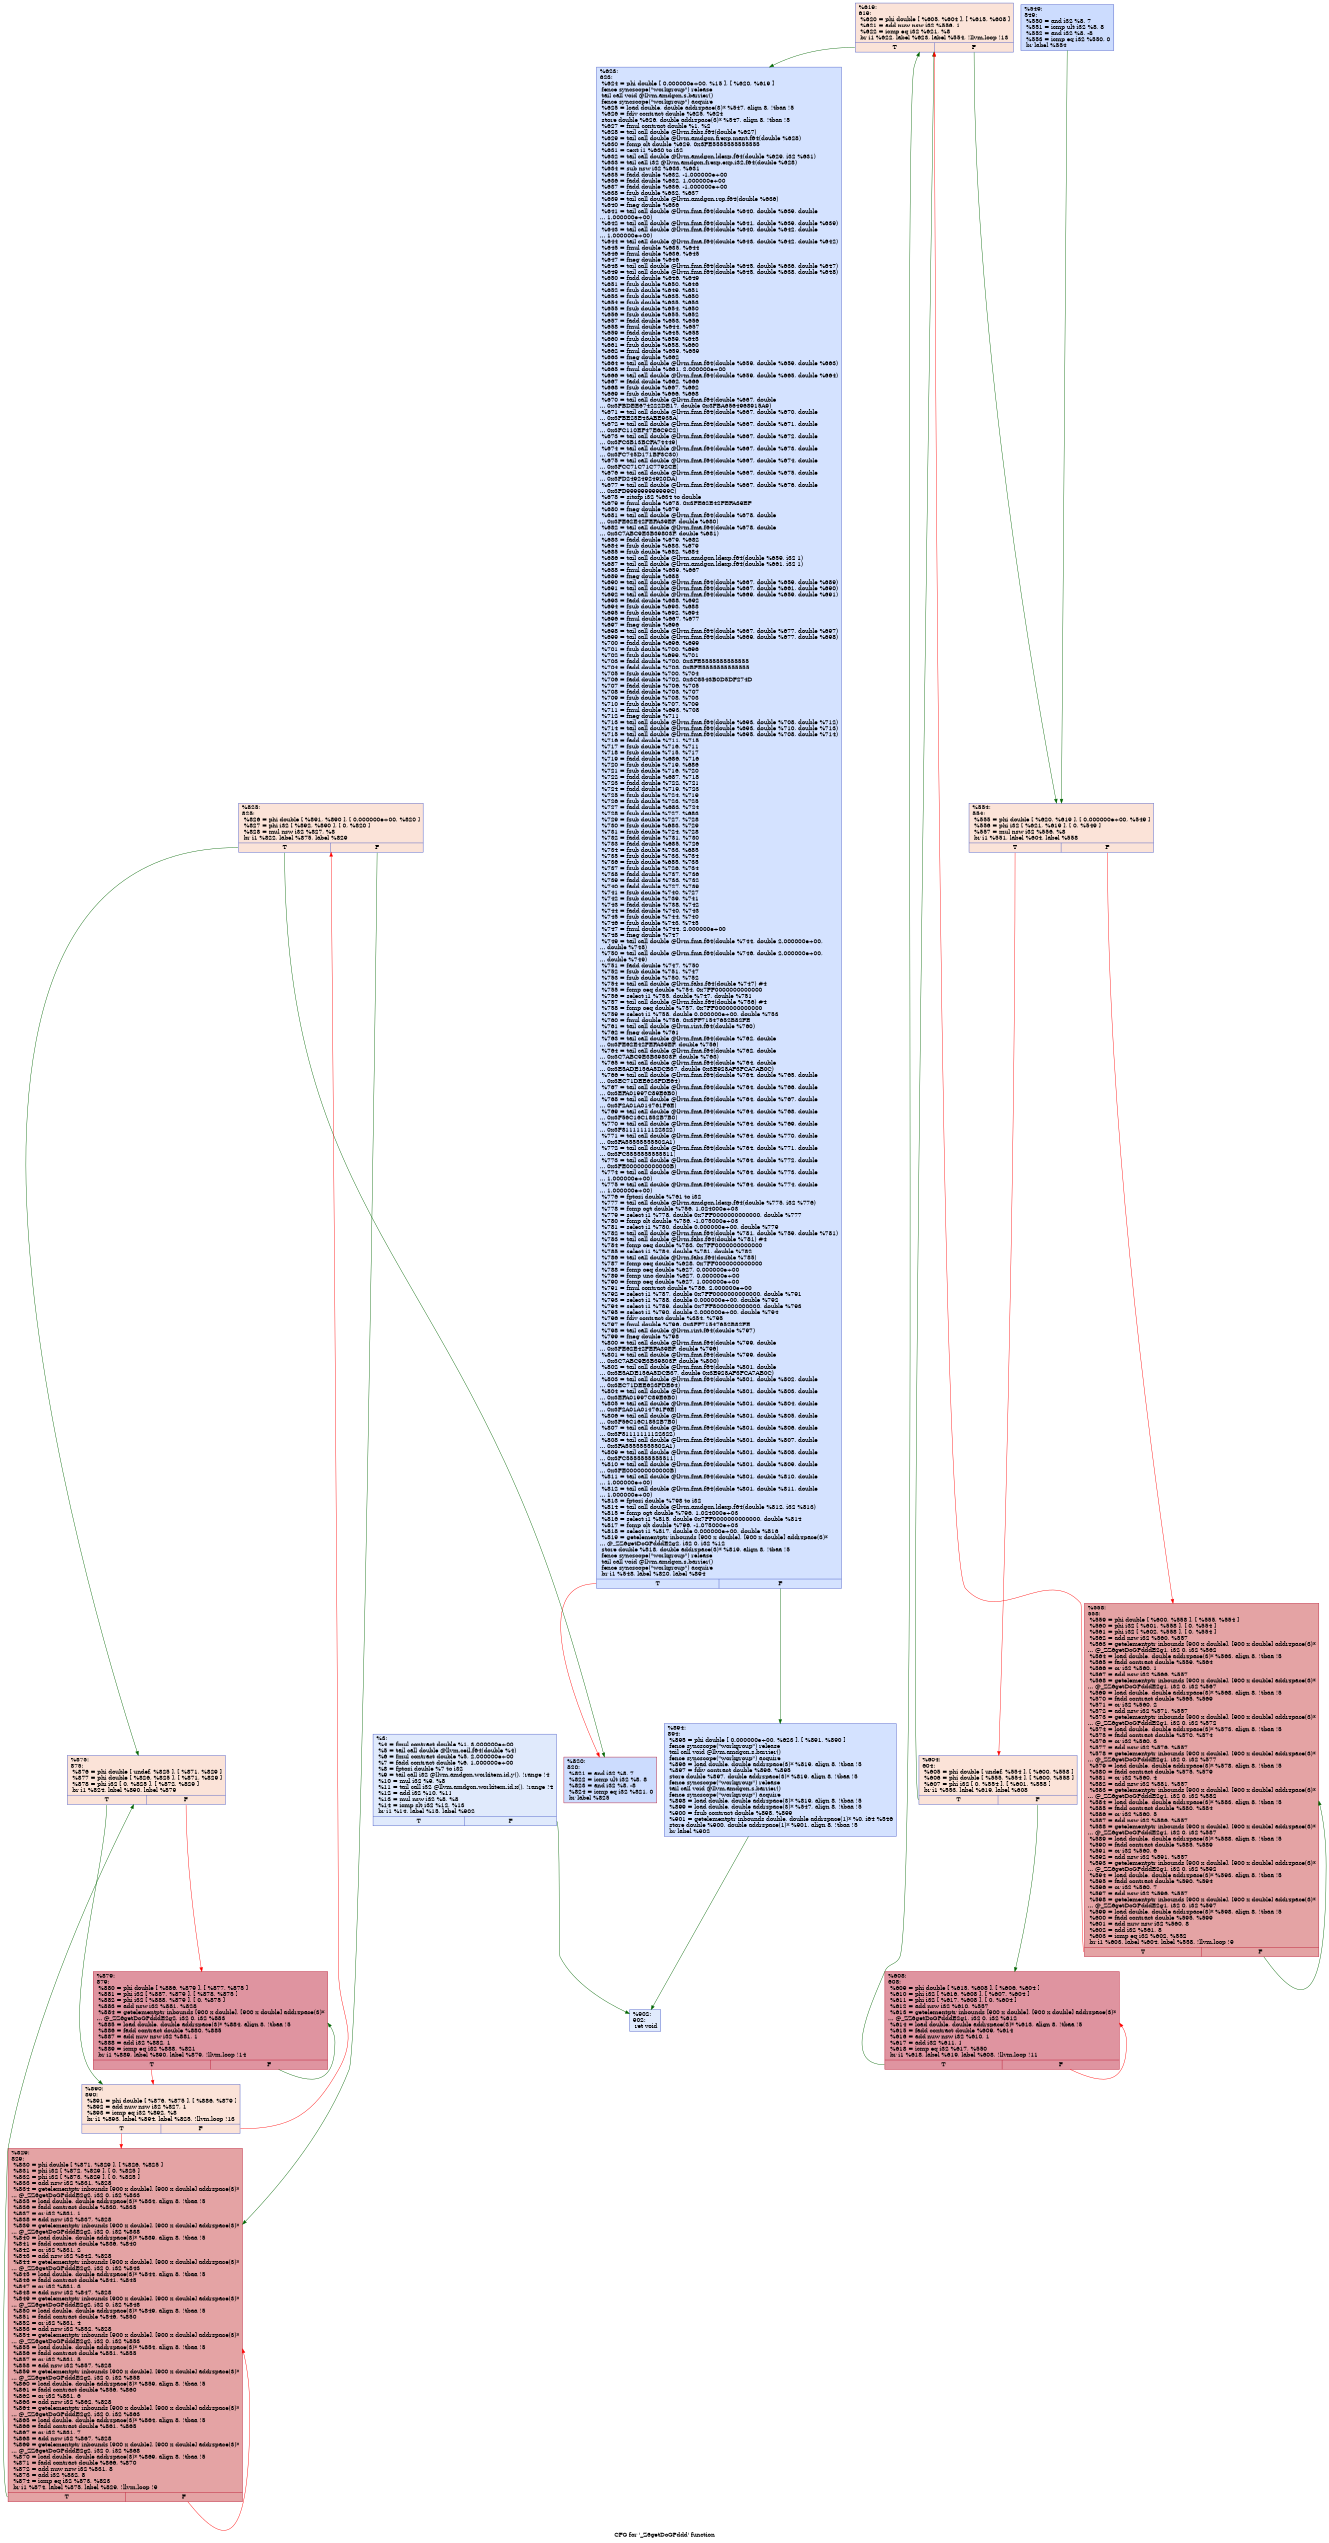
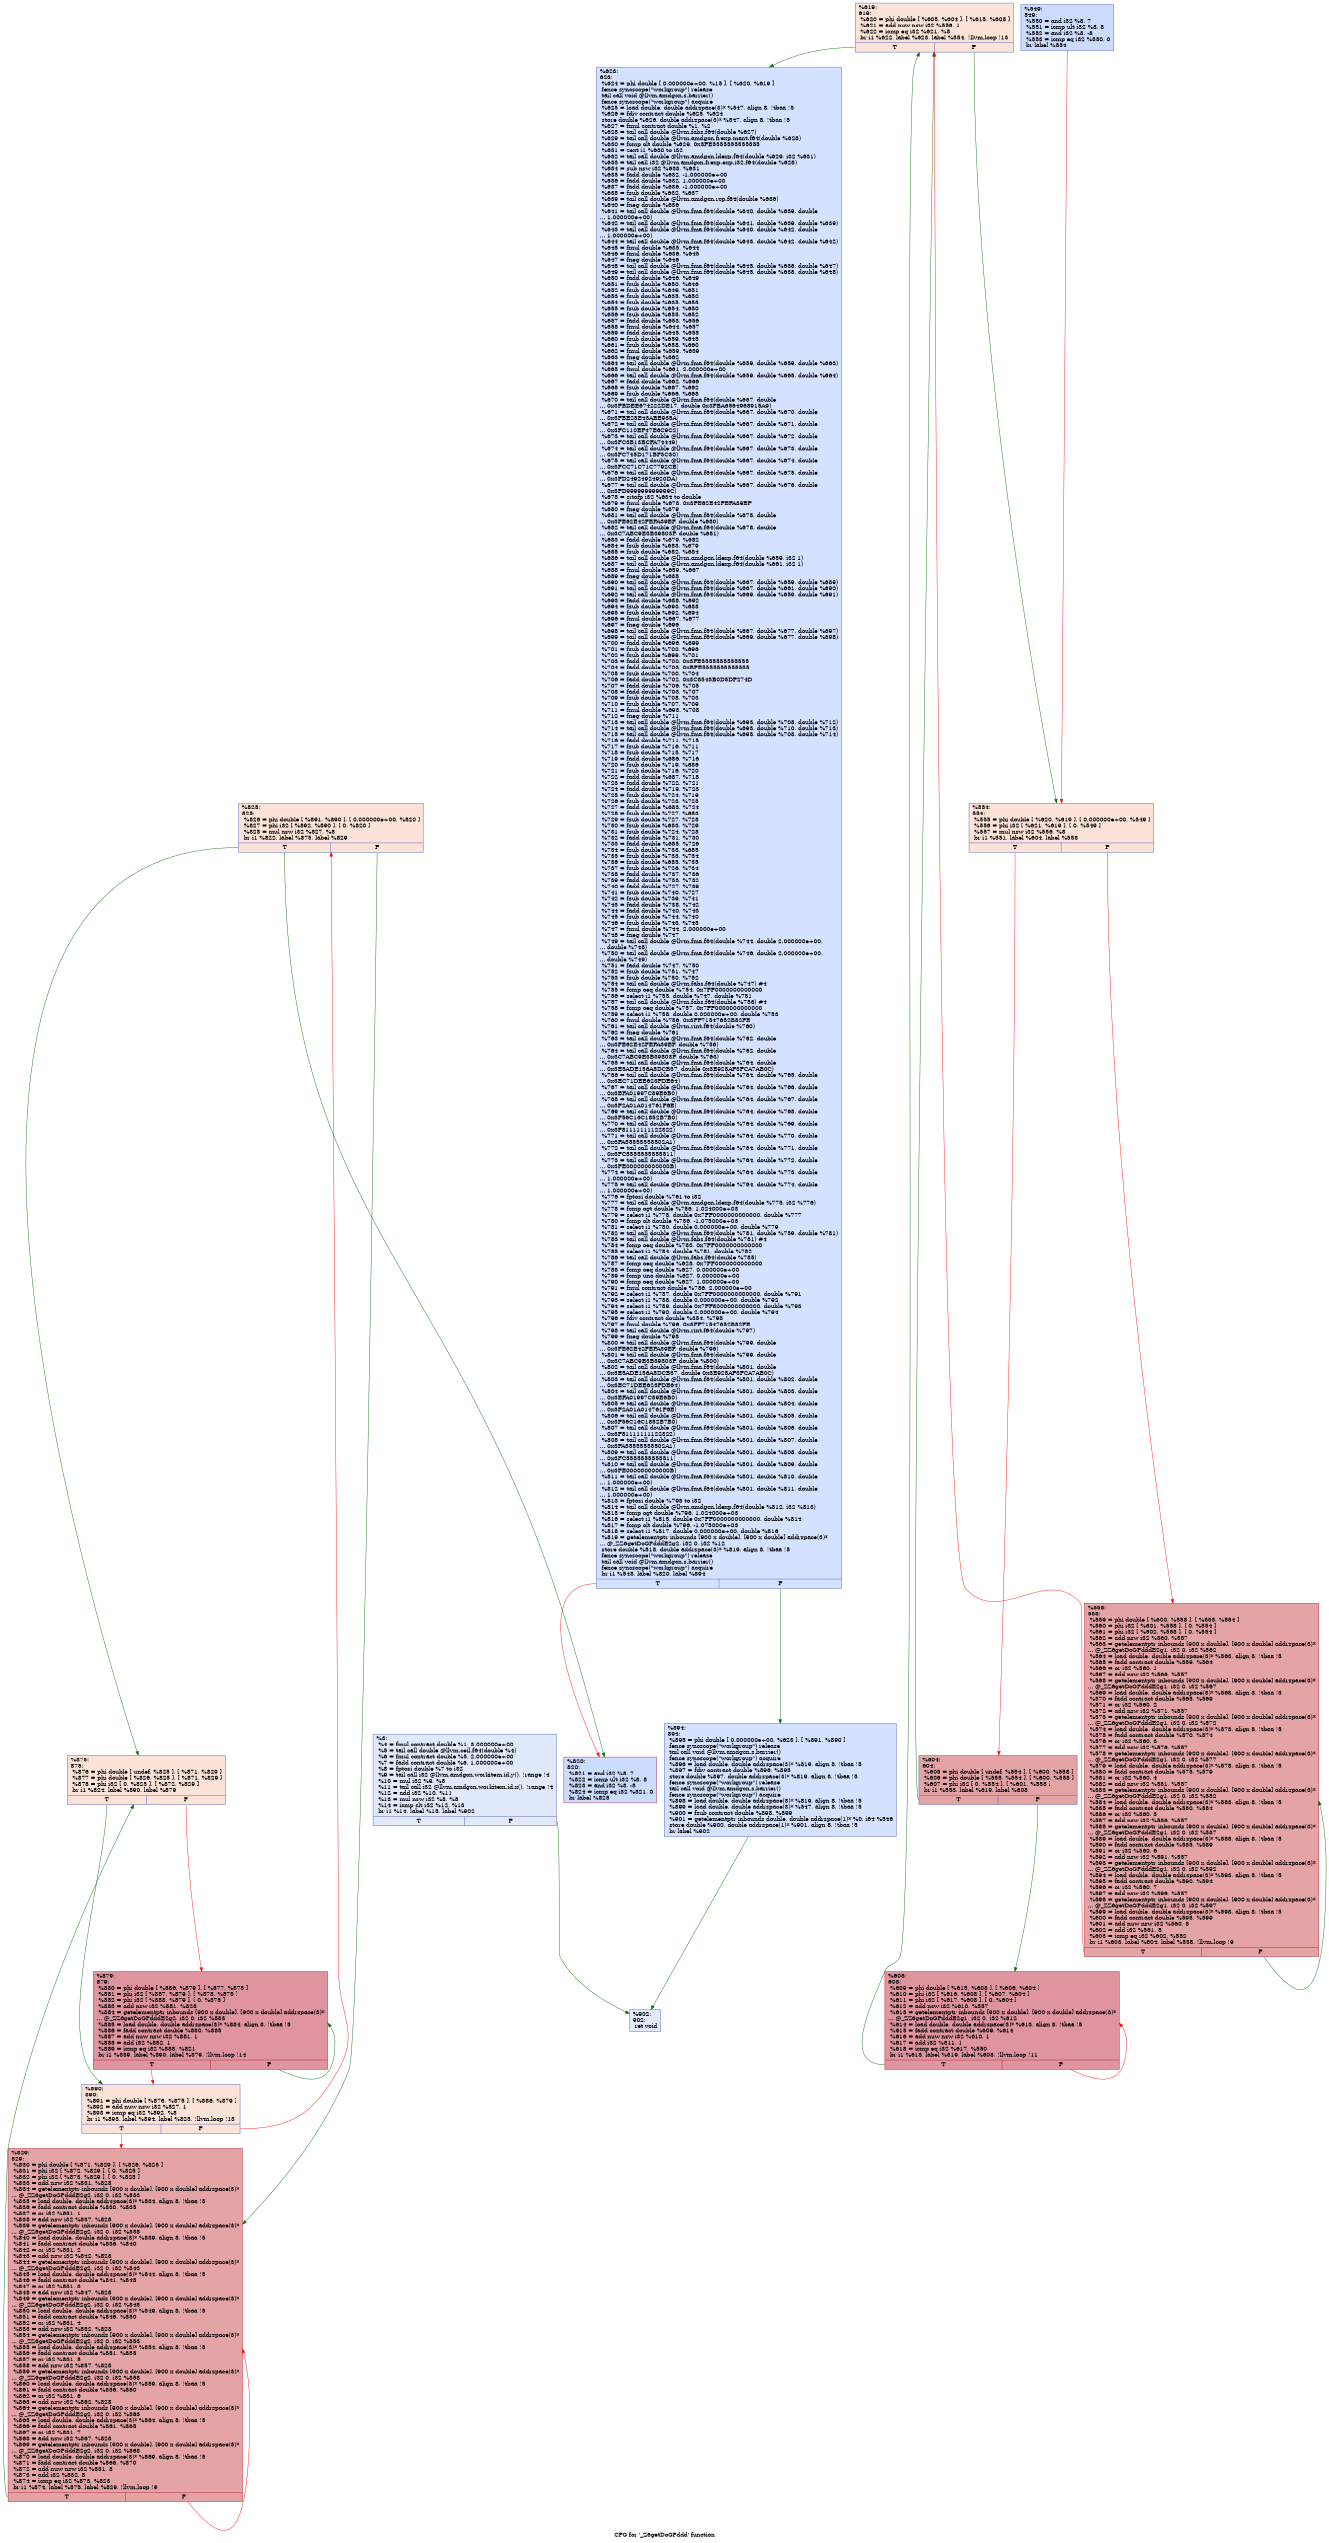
(1064, 425) -> (1064, 425)
(998, 1780) -> (998, 1780)
